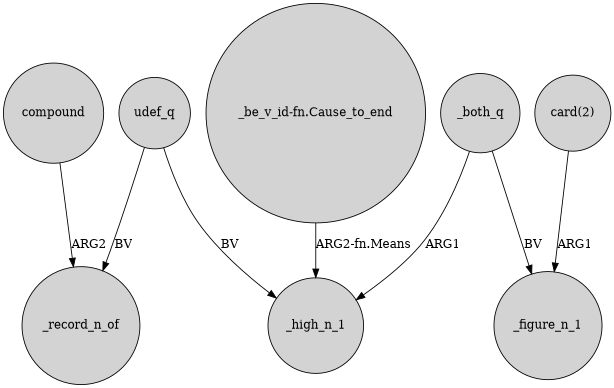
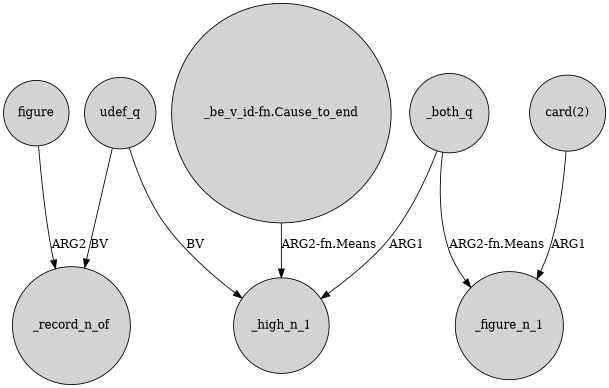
(54, 113) -> (36, 113)
(533, 245) -> (497, 245)
